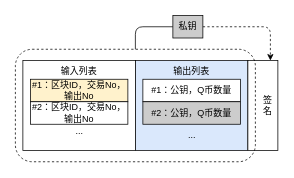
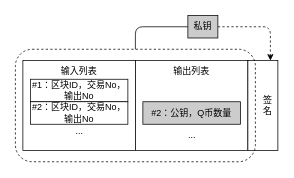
(188, 27) -> (203, 27)
(192, 71) -> (192, 71)
(79, 90) -> (79, 90)
(192, 90) -> none
